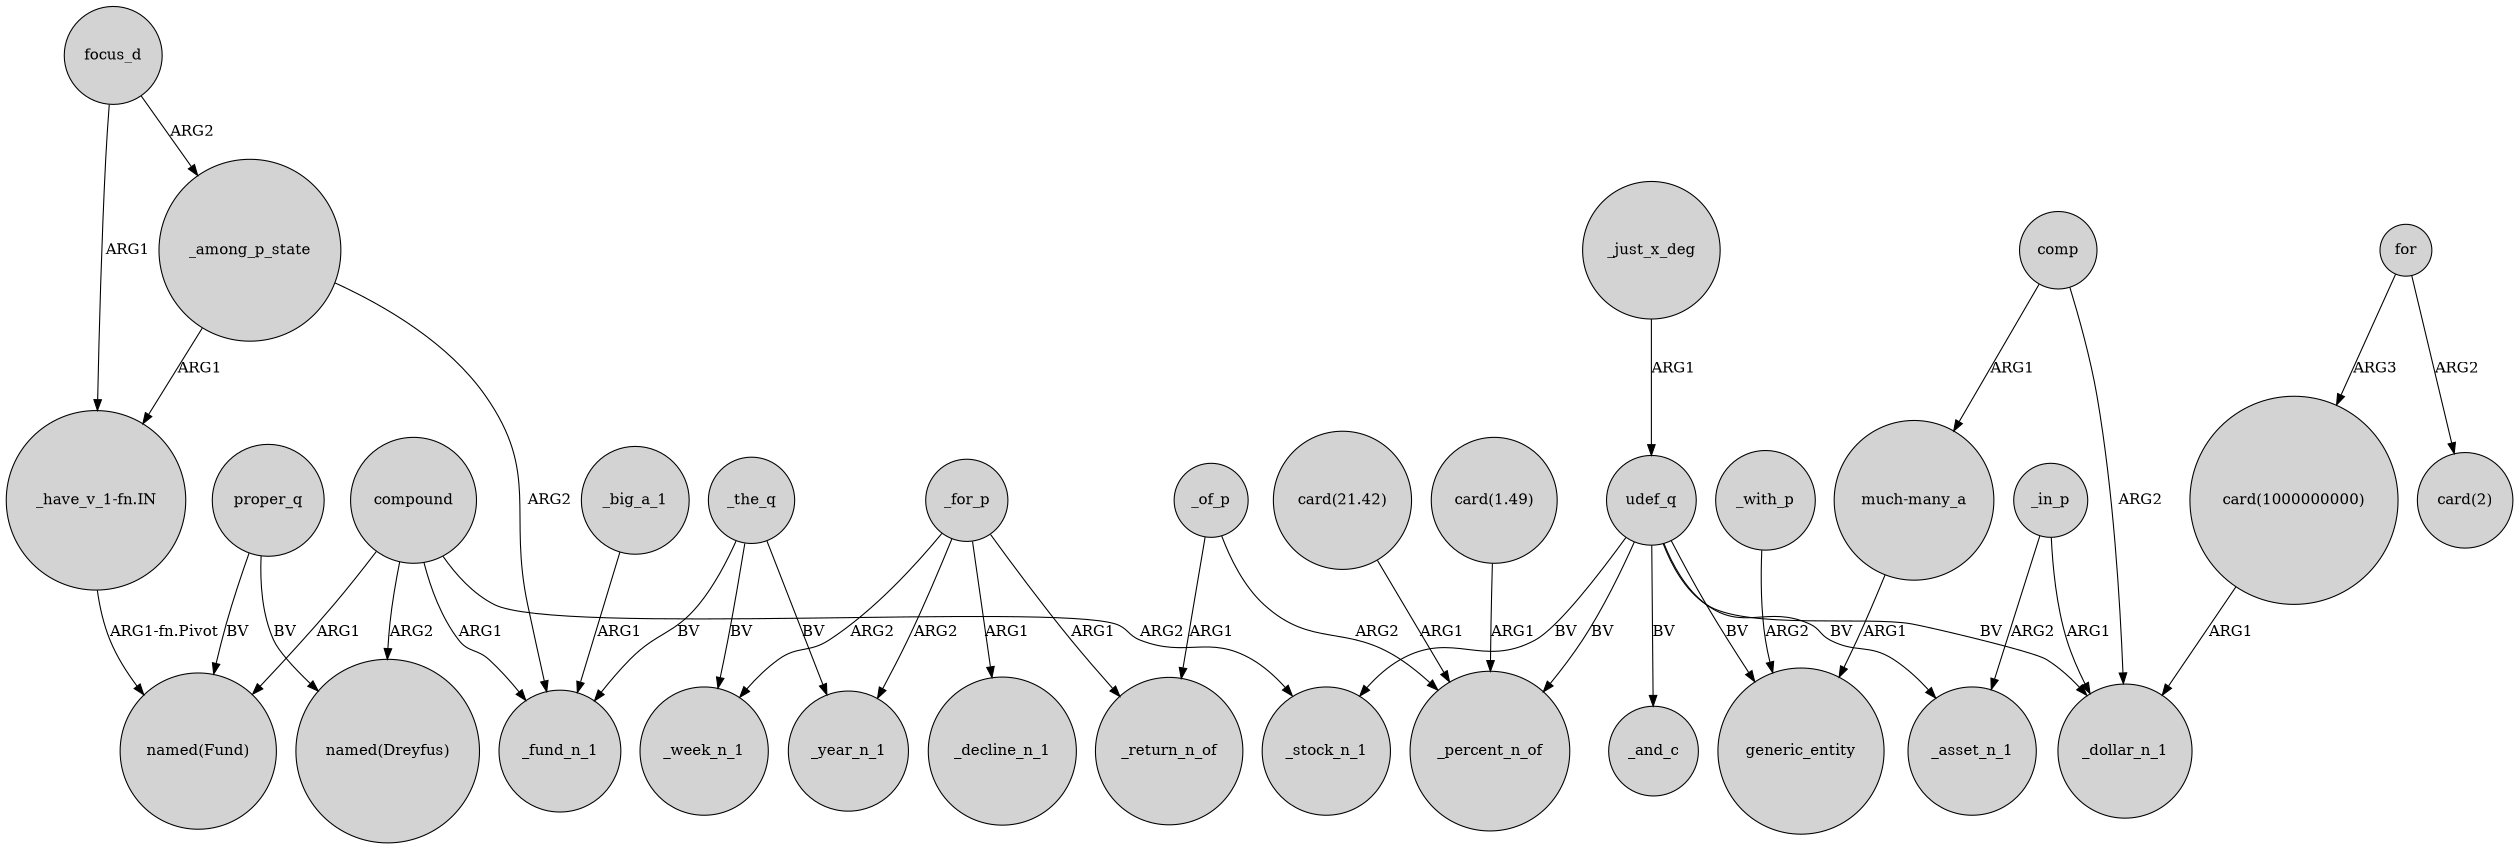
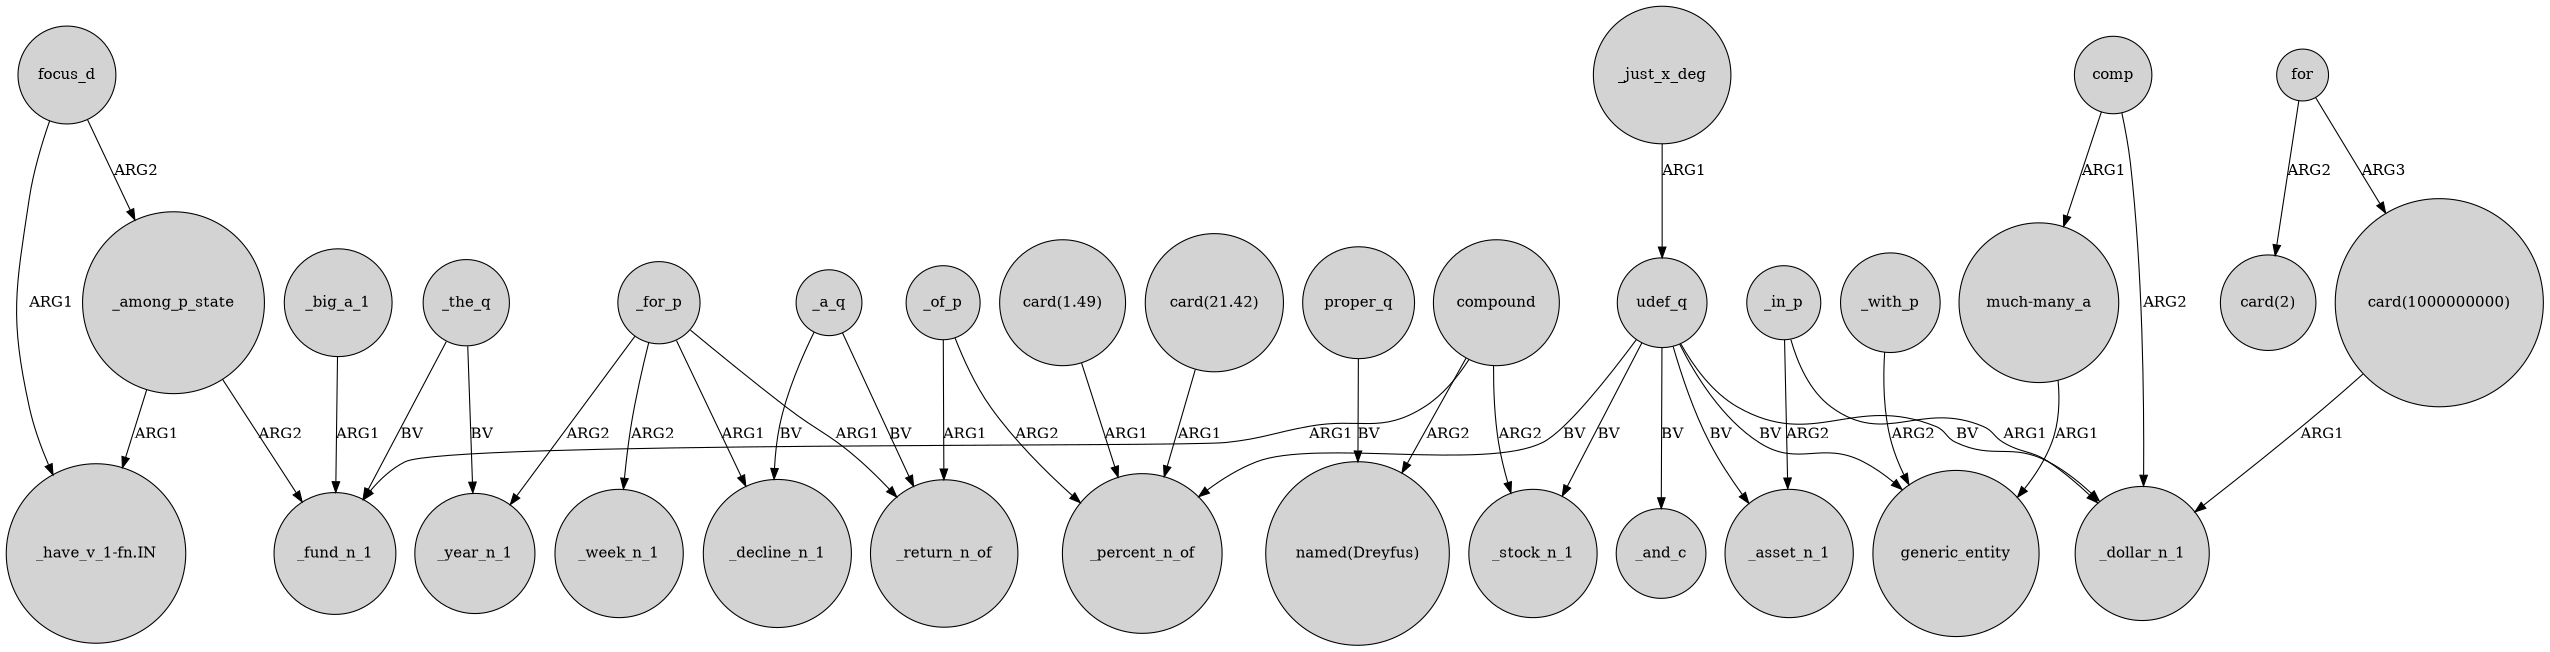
none -> (829, 303)
(733, 611) -> none
(198, 751) -> none
